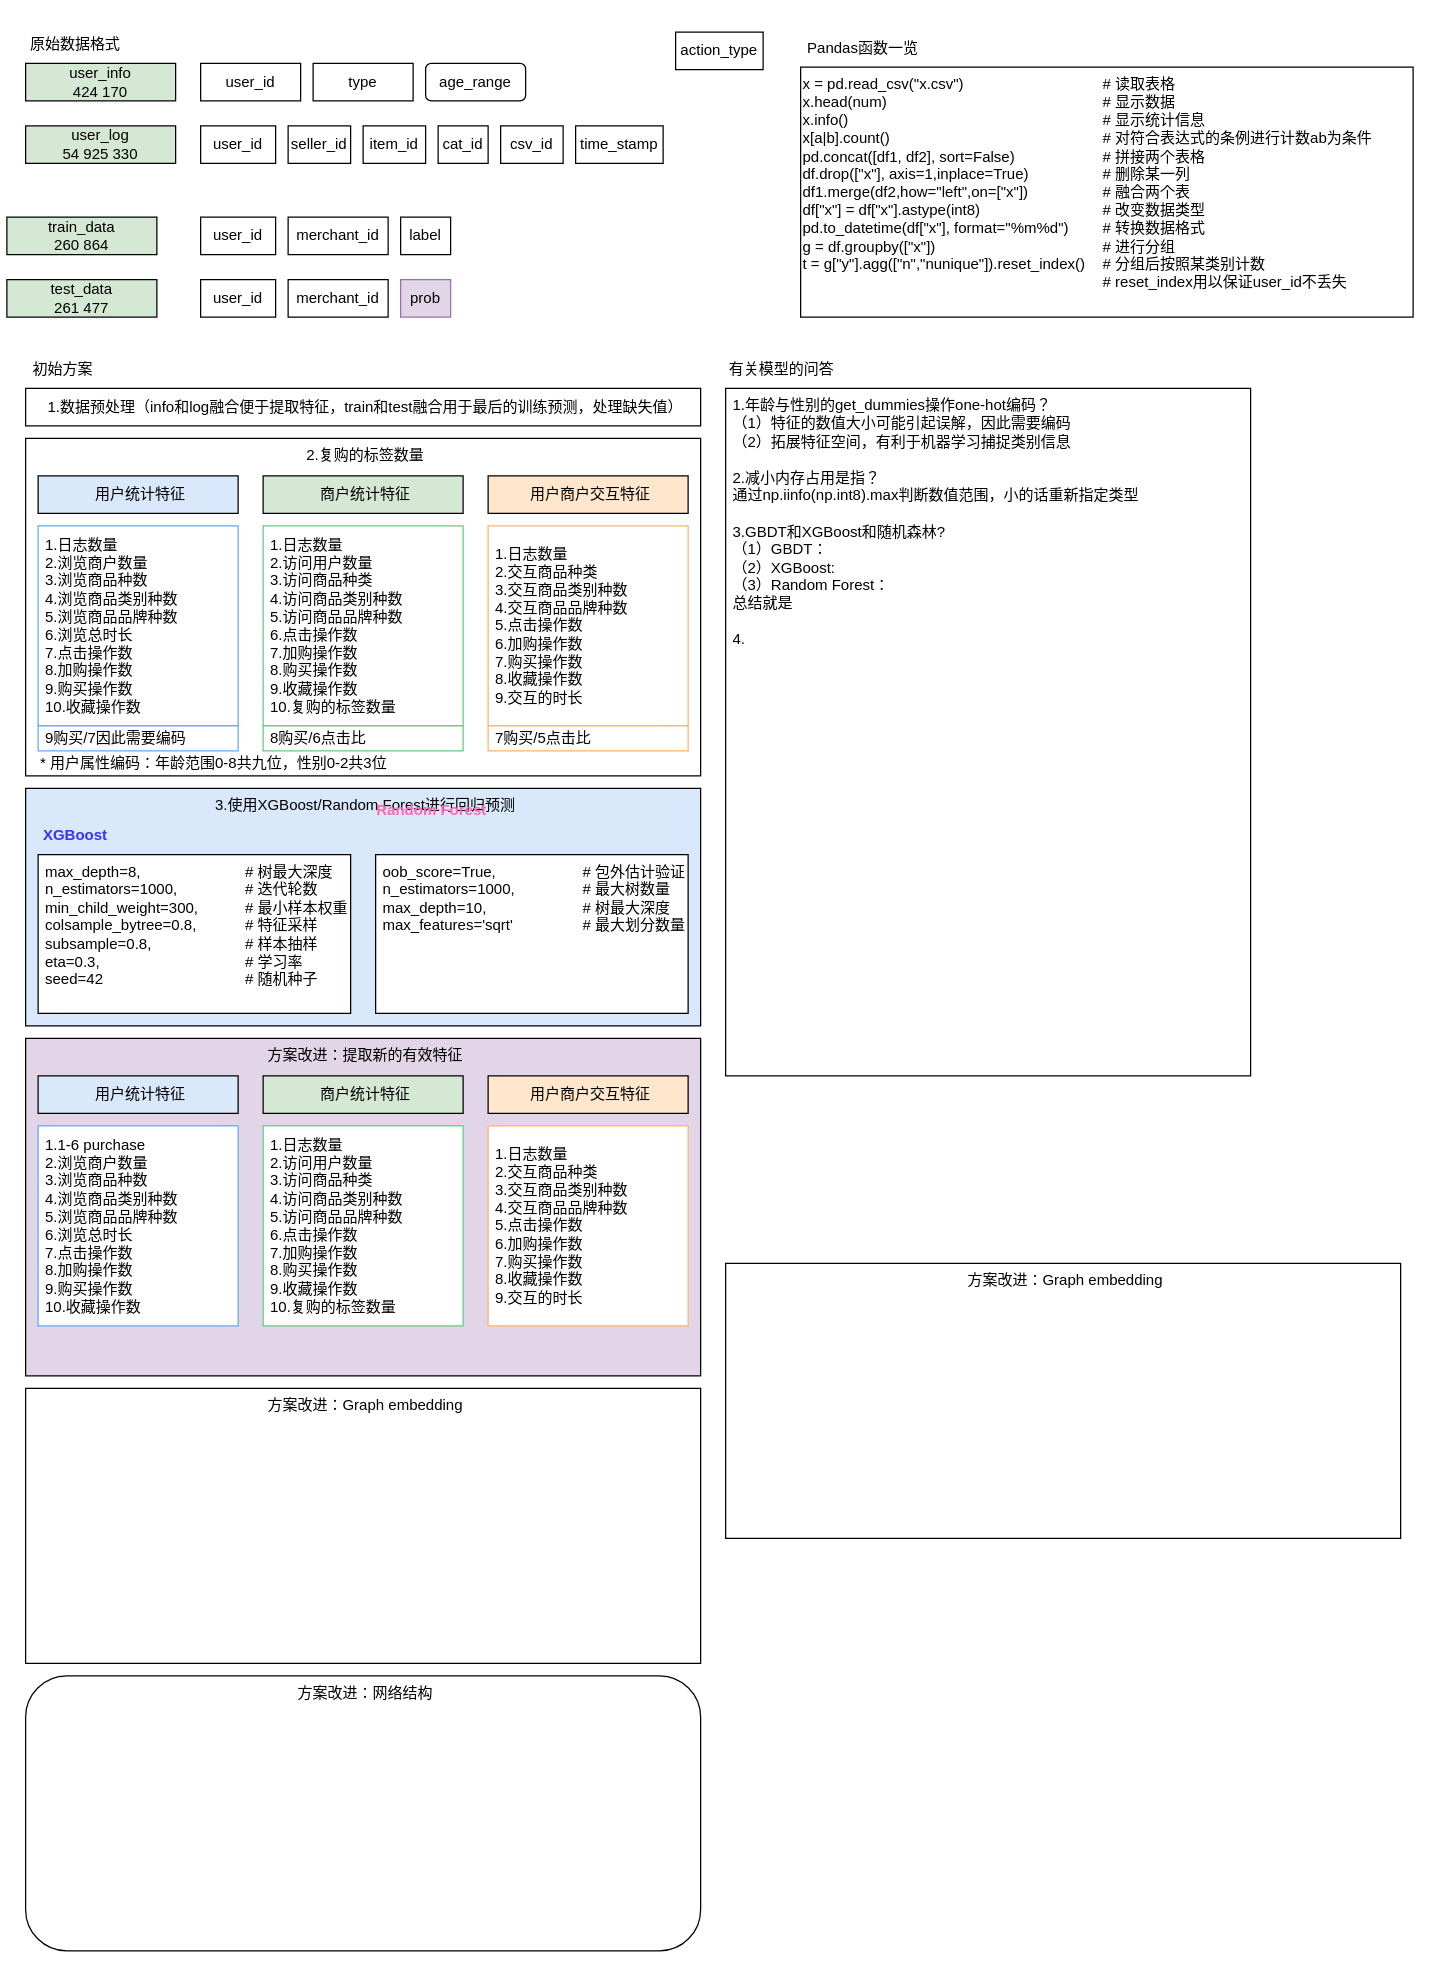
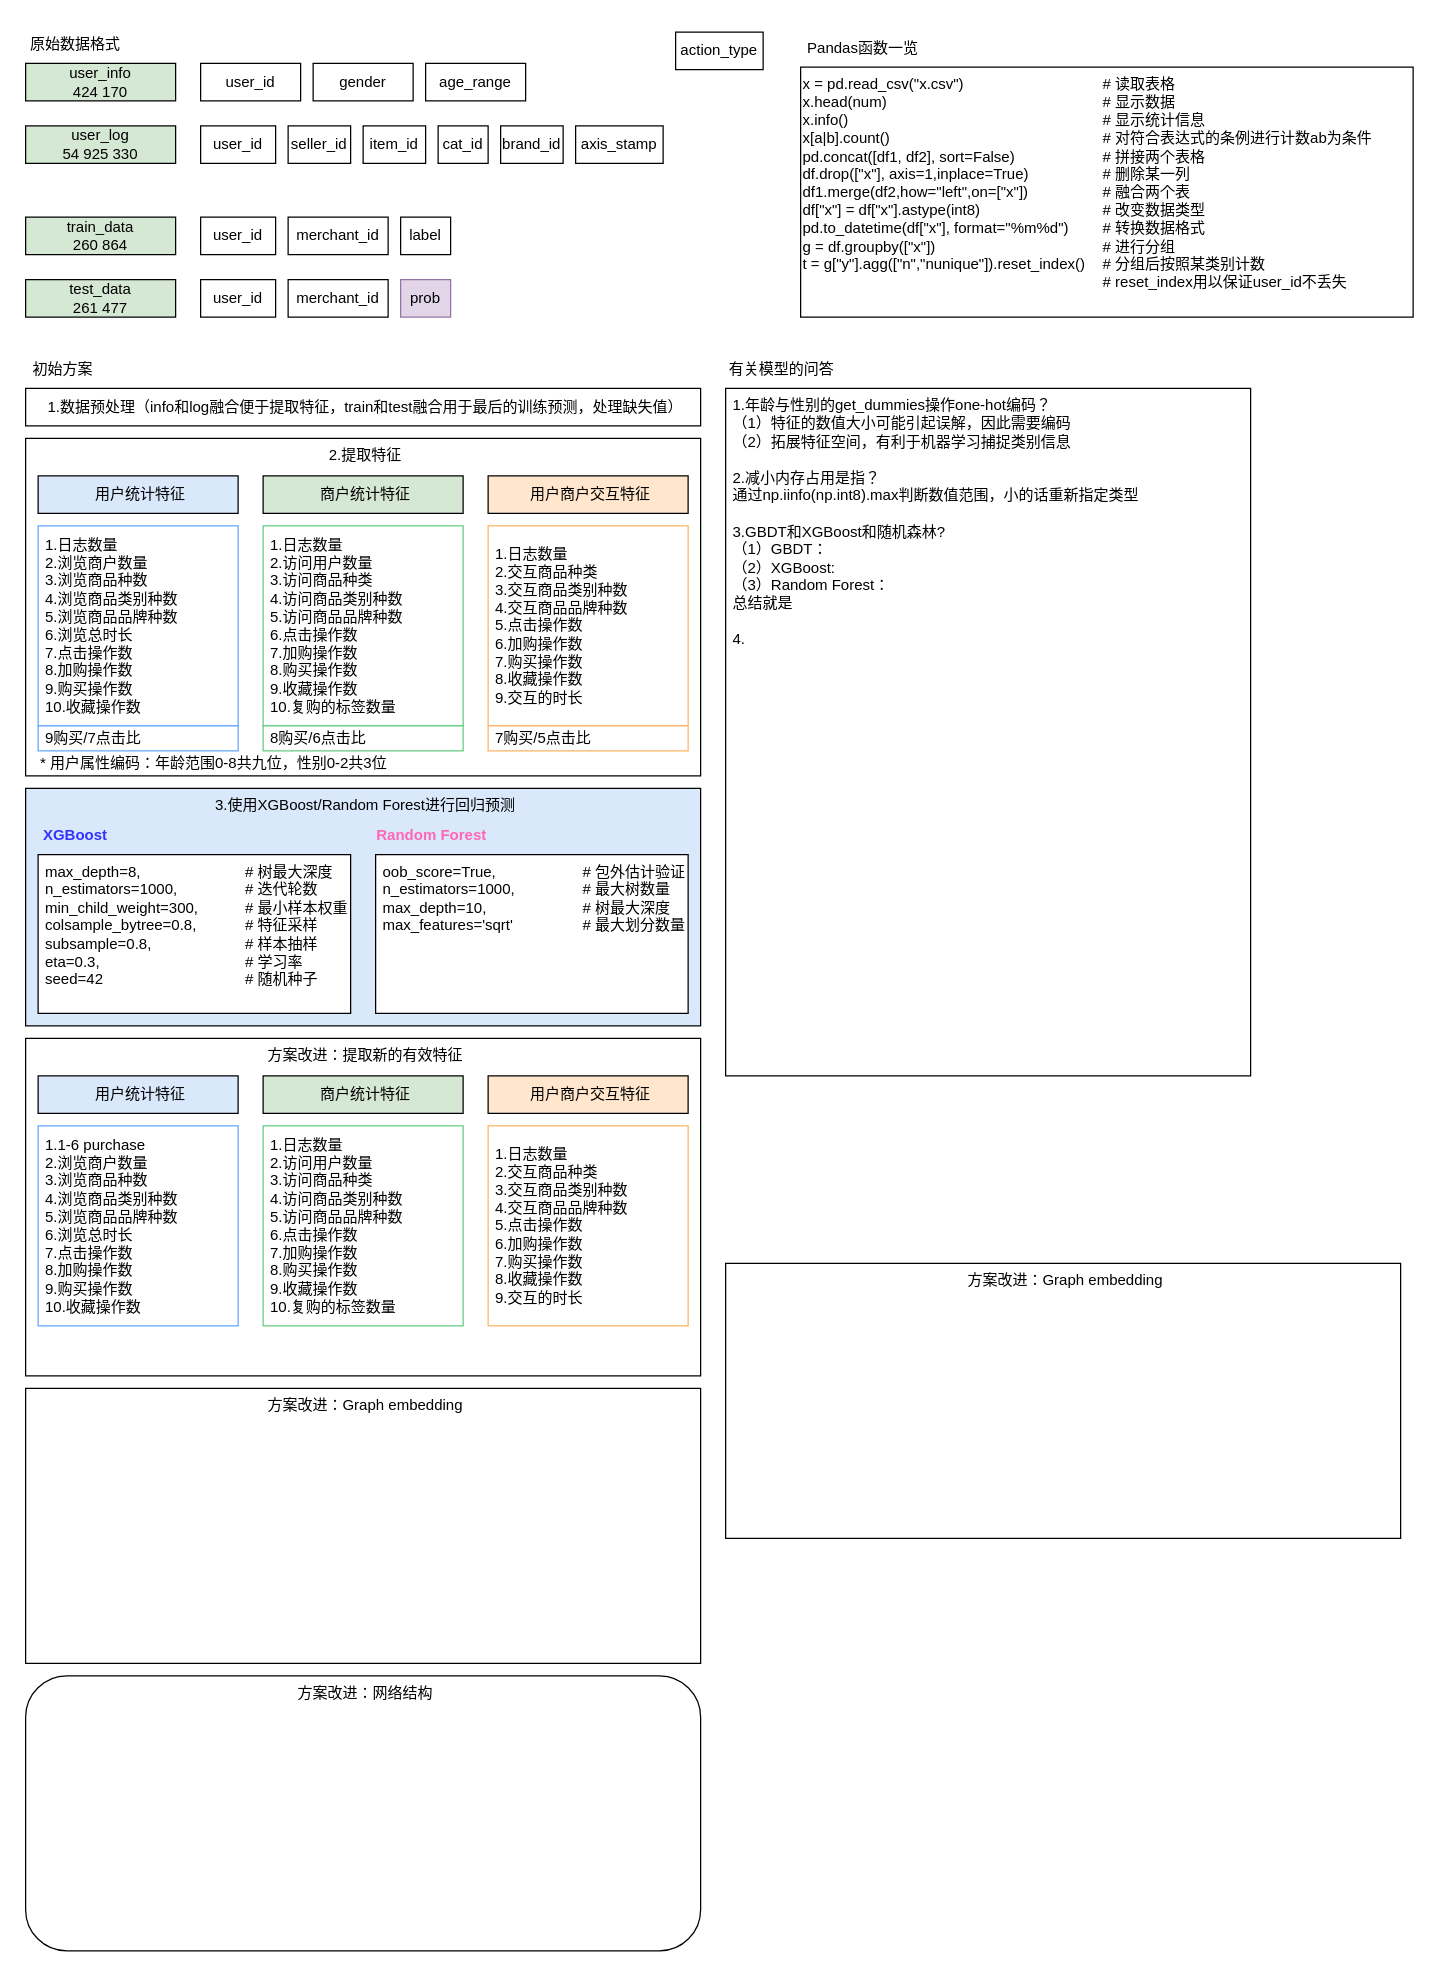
(363, 82) -> (363, 82)
(476, 82) -> (476, 82)
(532, 144) -> (532, 144)
(619, 144) -> (619, 144)
(82, 236) -> (101, 236)
(82, 298) -> (101, 298)
(366, 456) -> (366, 456)
(118, 738) -> (96, 738)
(432, 811) -> (432, 836)
(366, 1056) -> (366, 1056)
